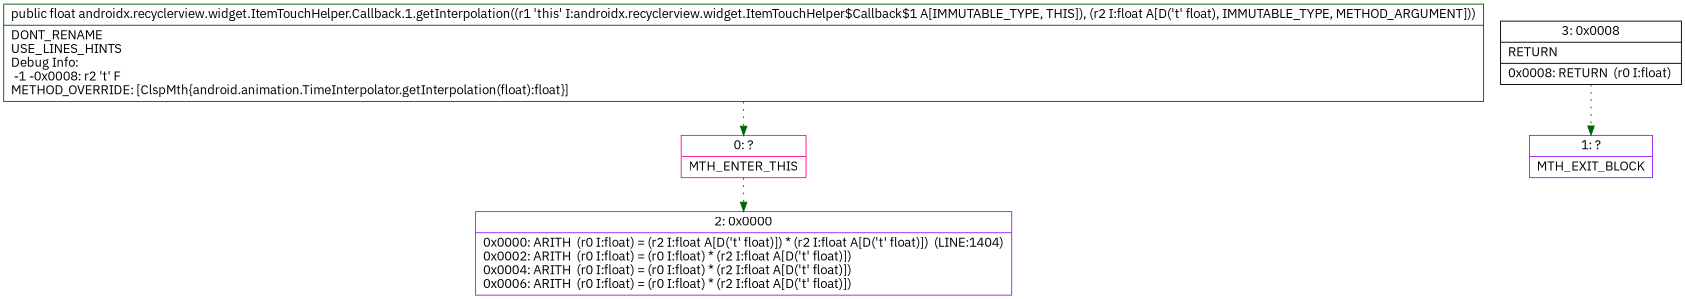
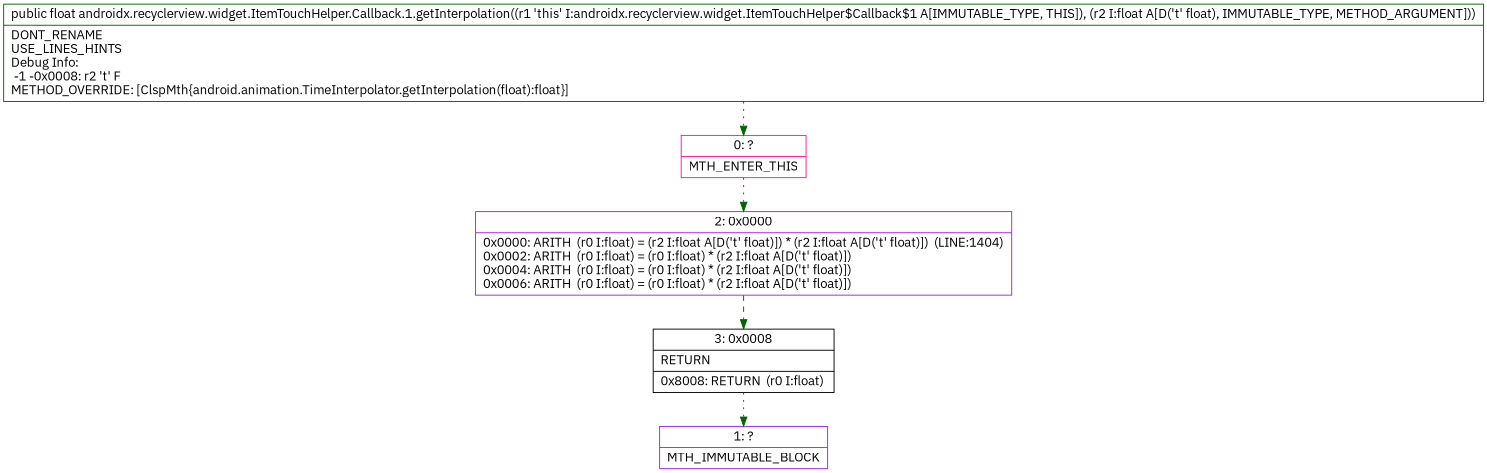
(1591, 73) -> (744, 381)
(1591, 167) -> (744, 458)
none -> (744, 307)
